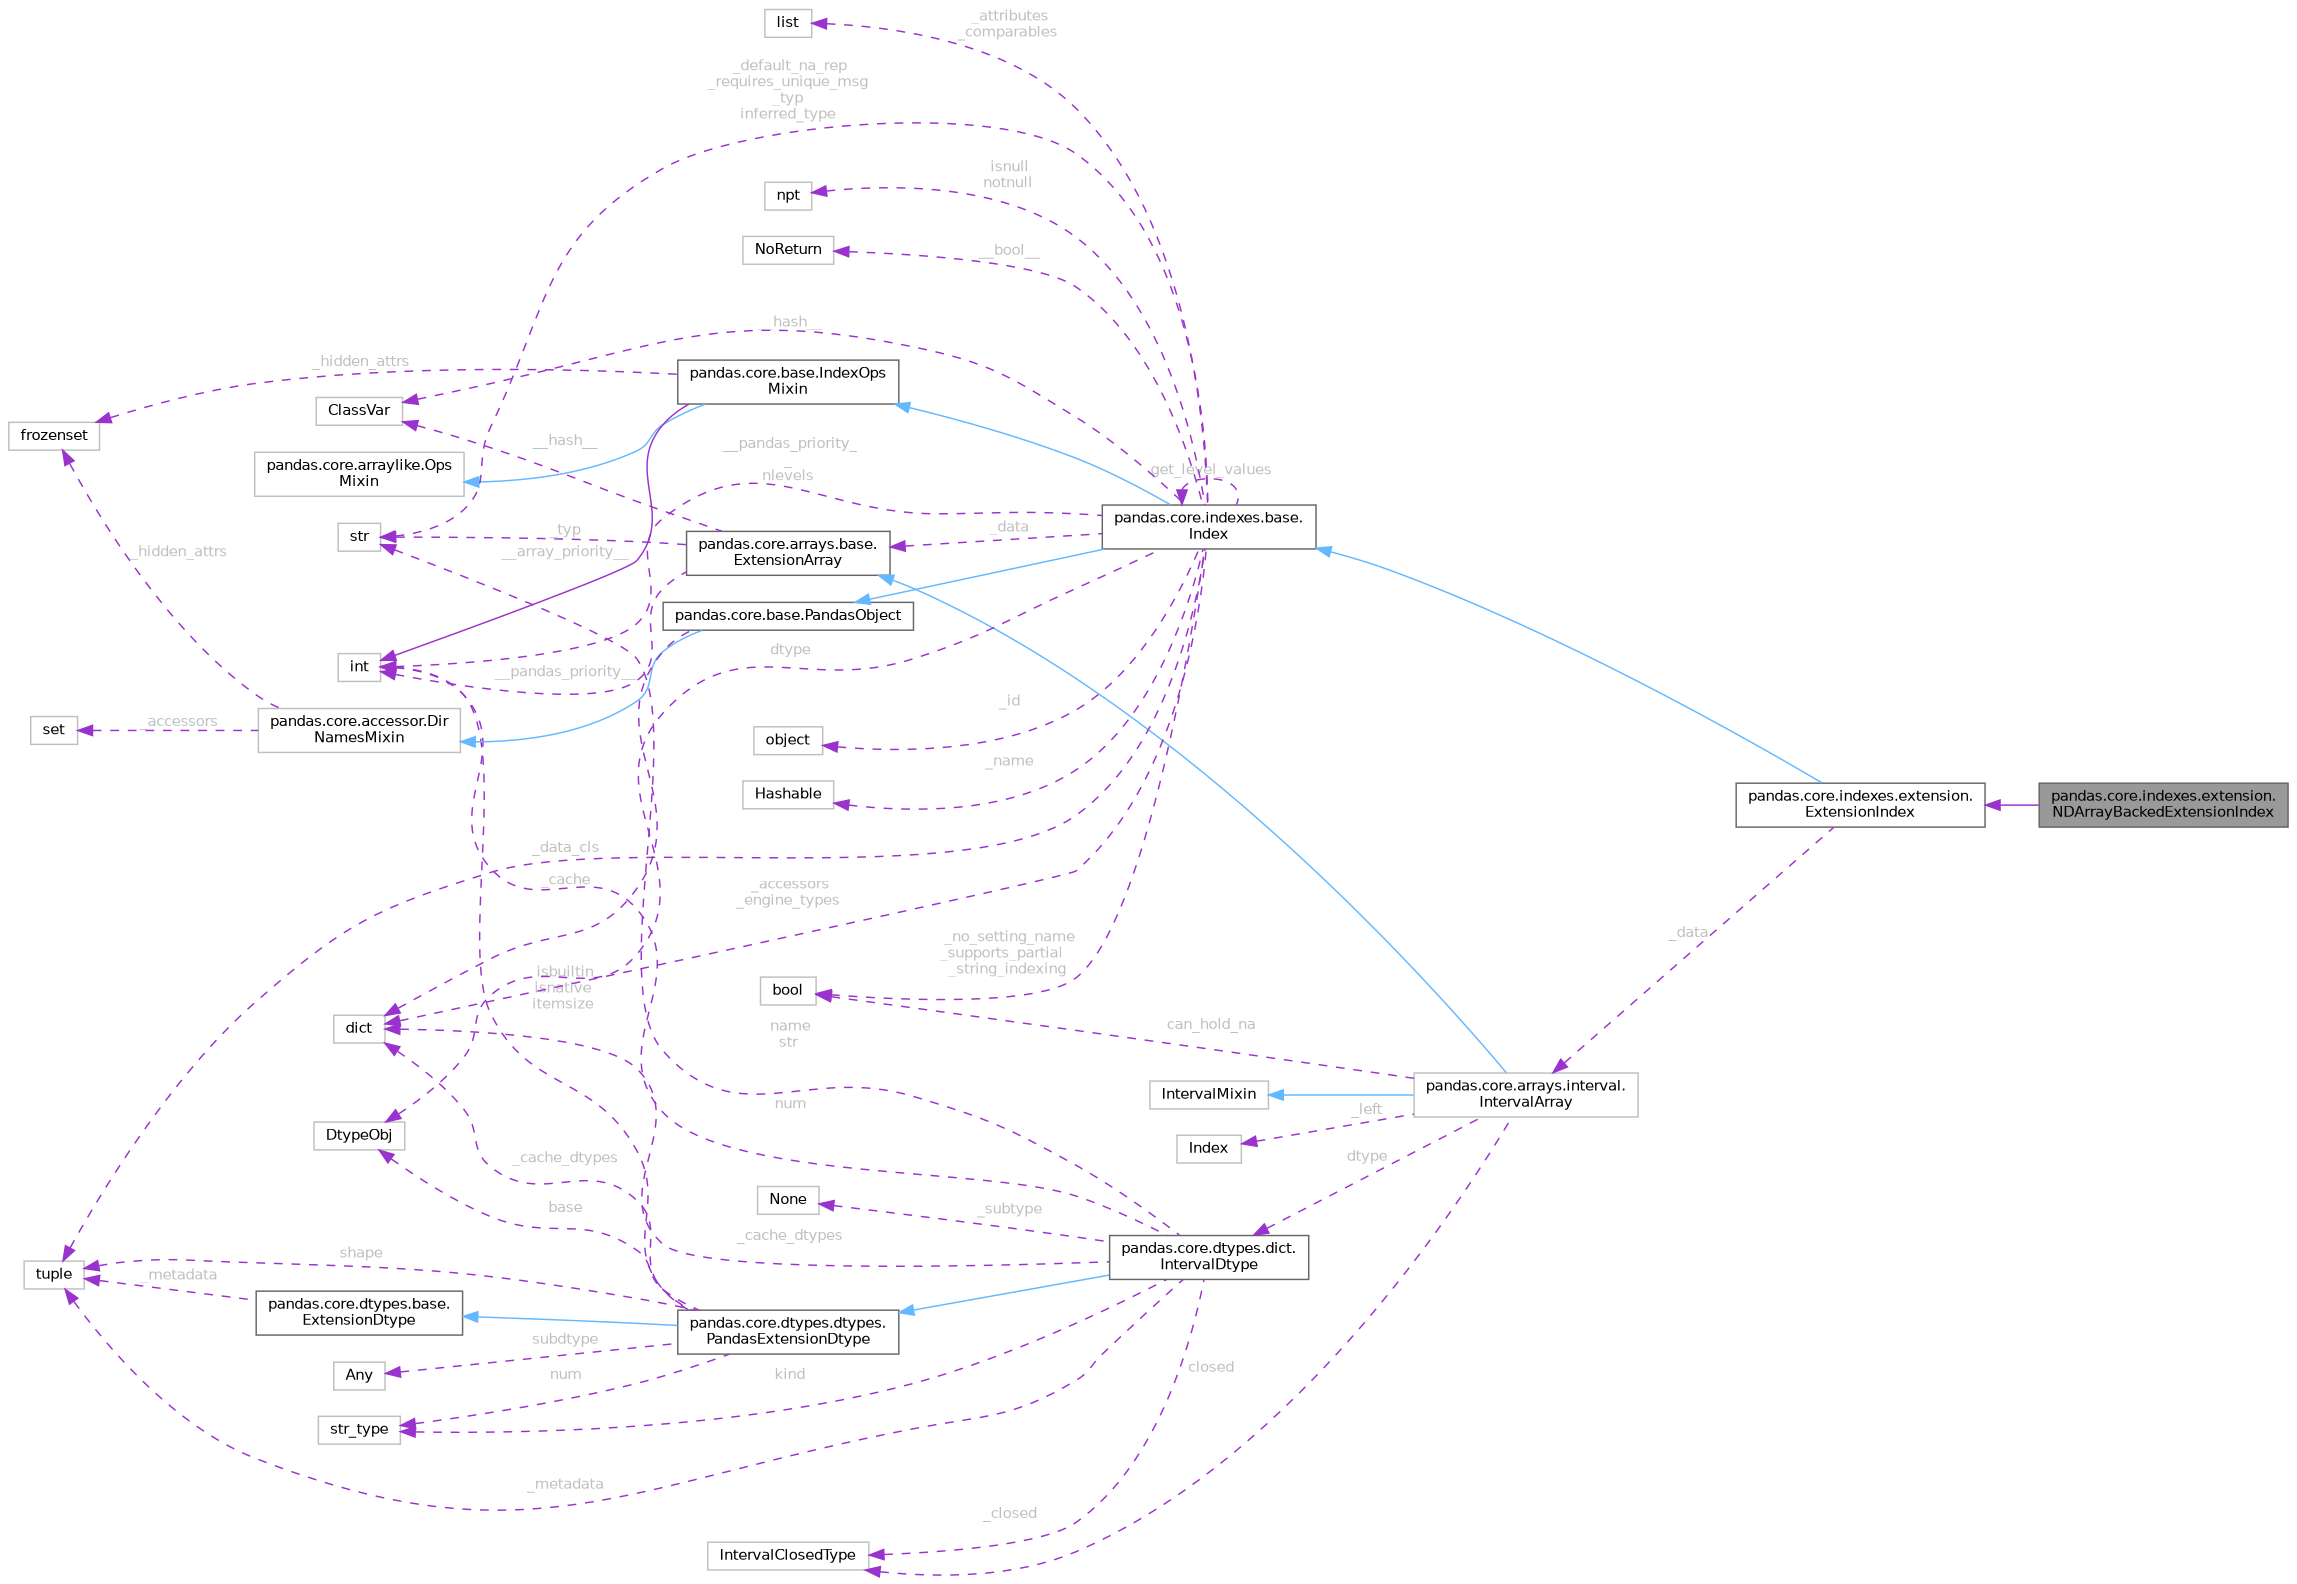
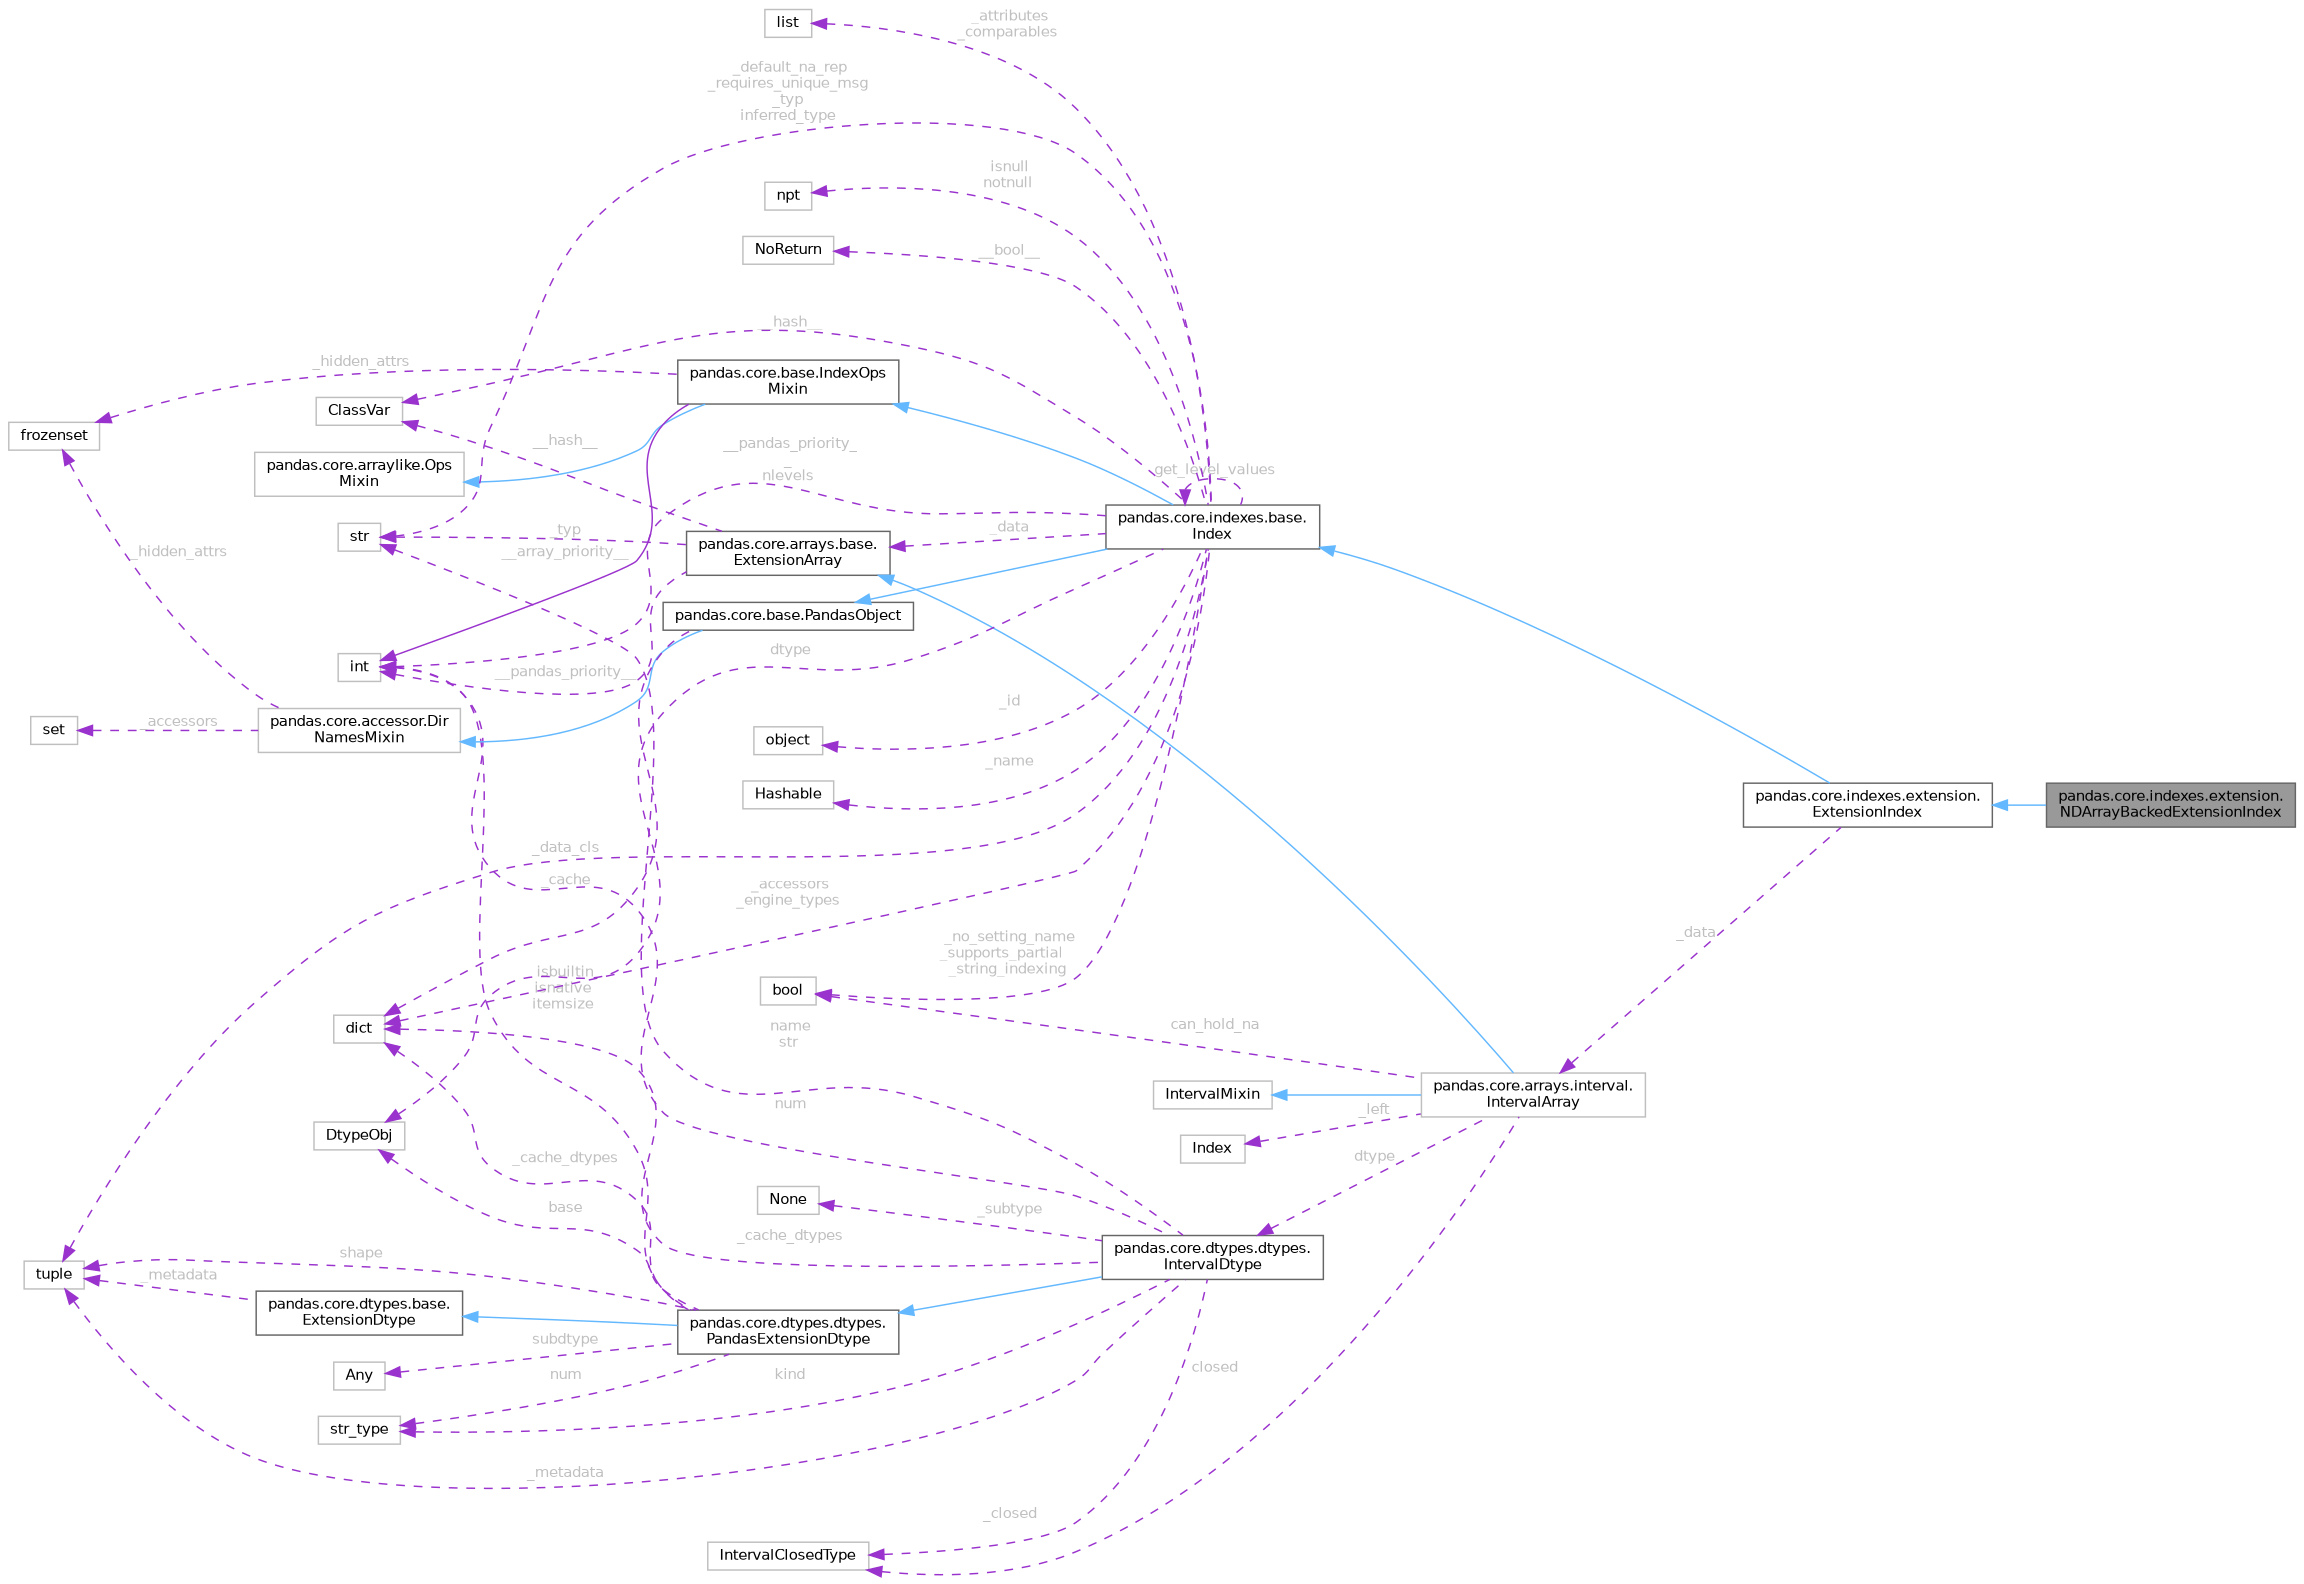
(2020, 805) -> (2027, 805)
(1209, 1257) -> (1213, 1258)
